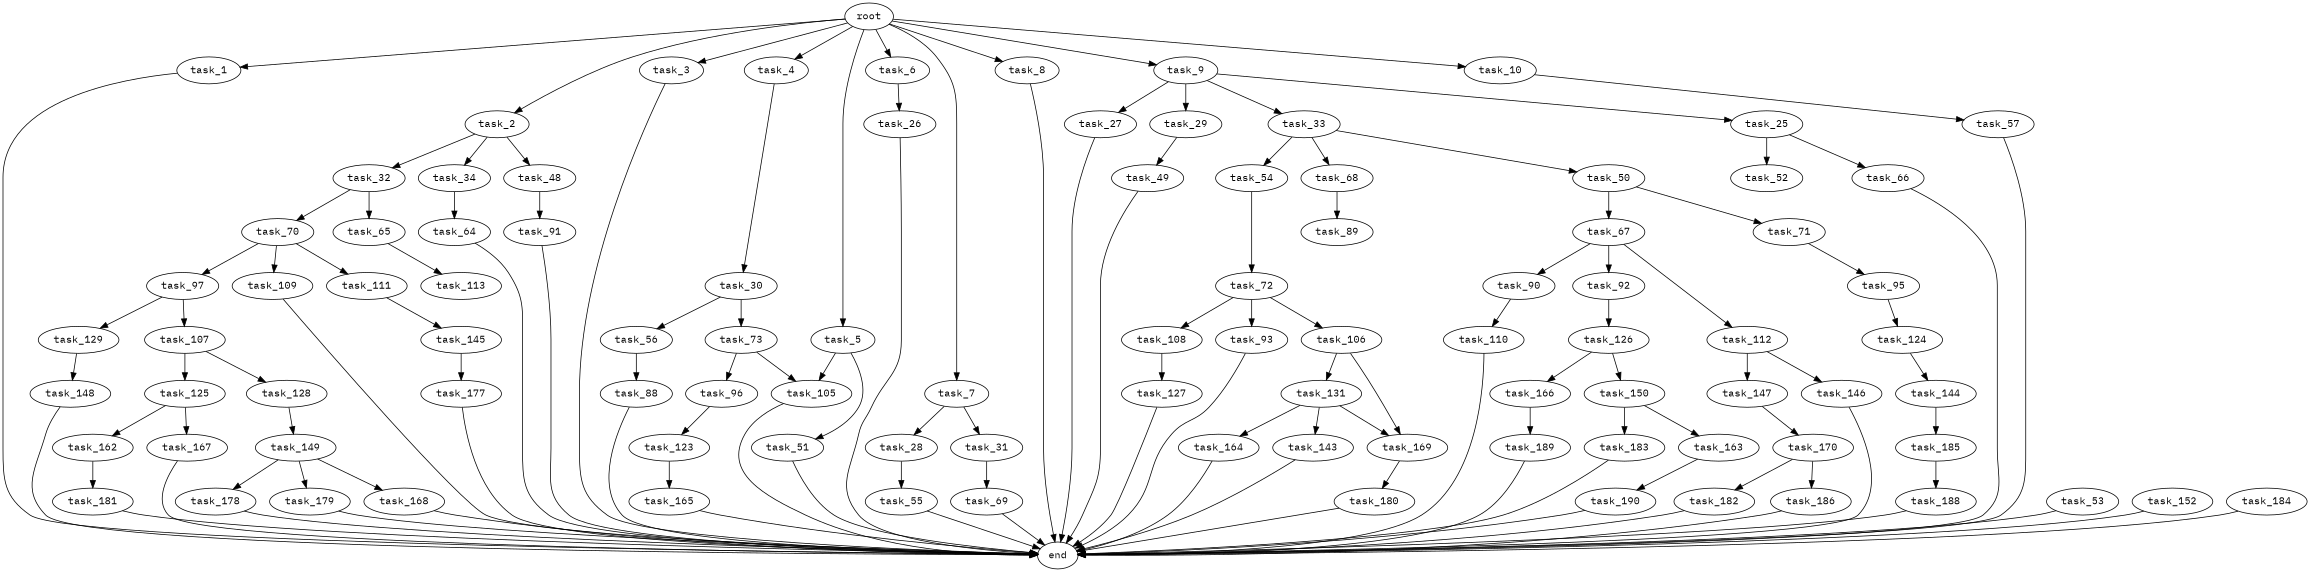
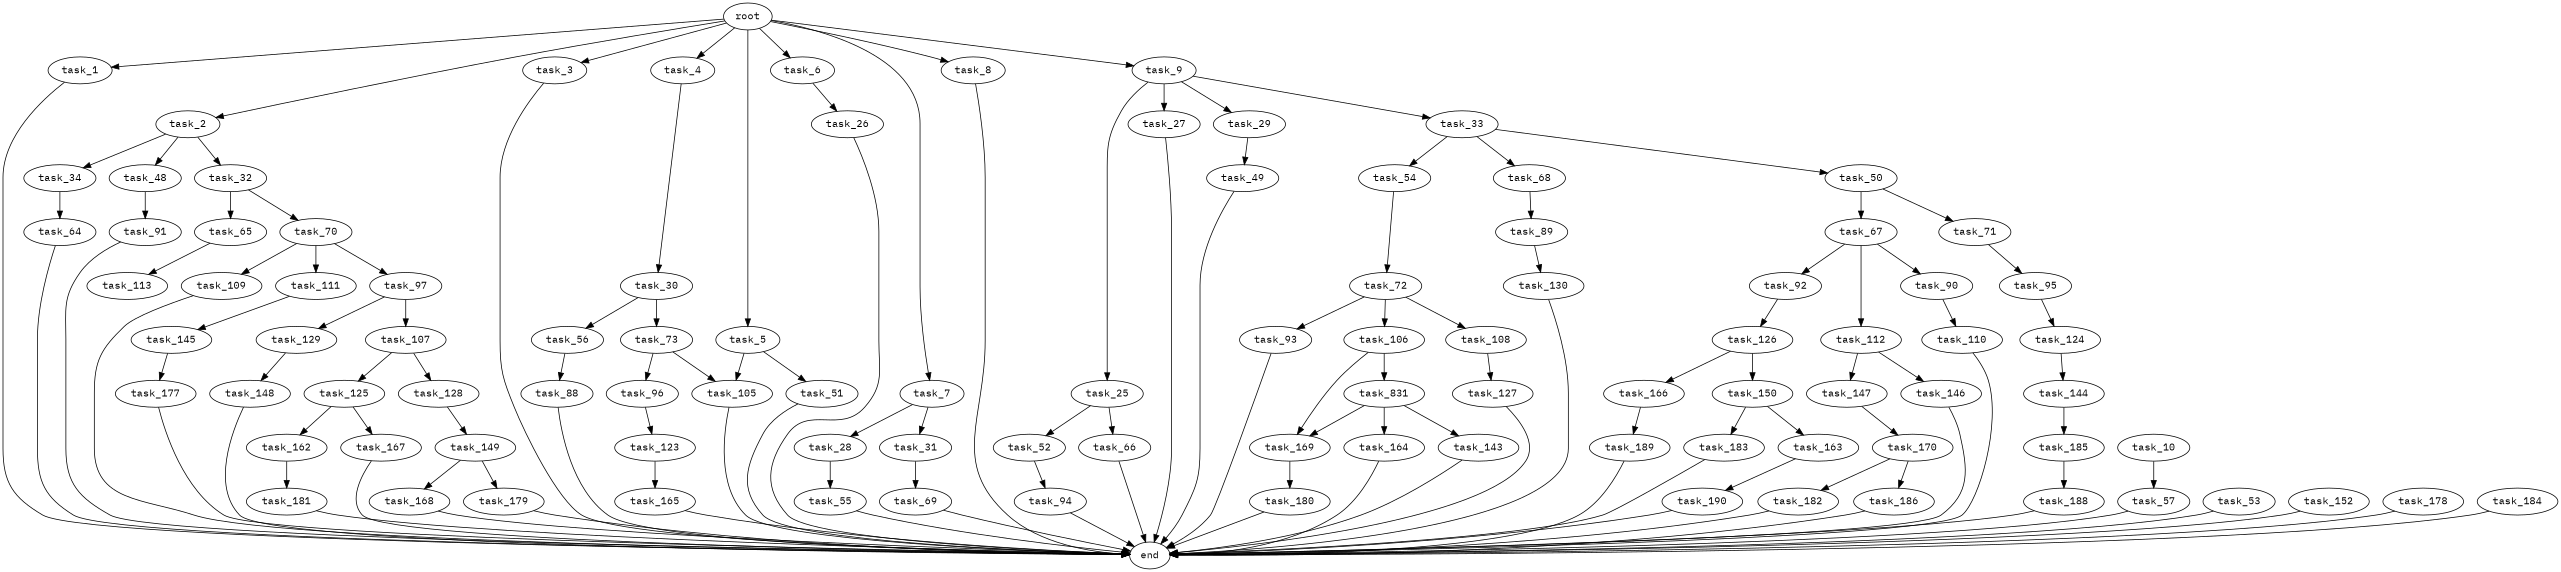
(1175, 43) -> none
none -> (1544, 286)
(1321, 394) -> (1384, 394)
(259, 472) -> none
none -> (1050, 502)
